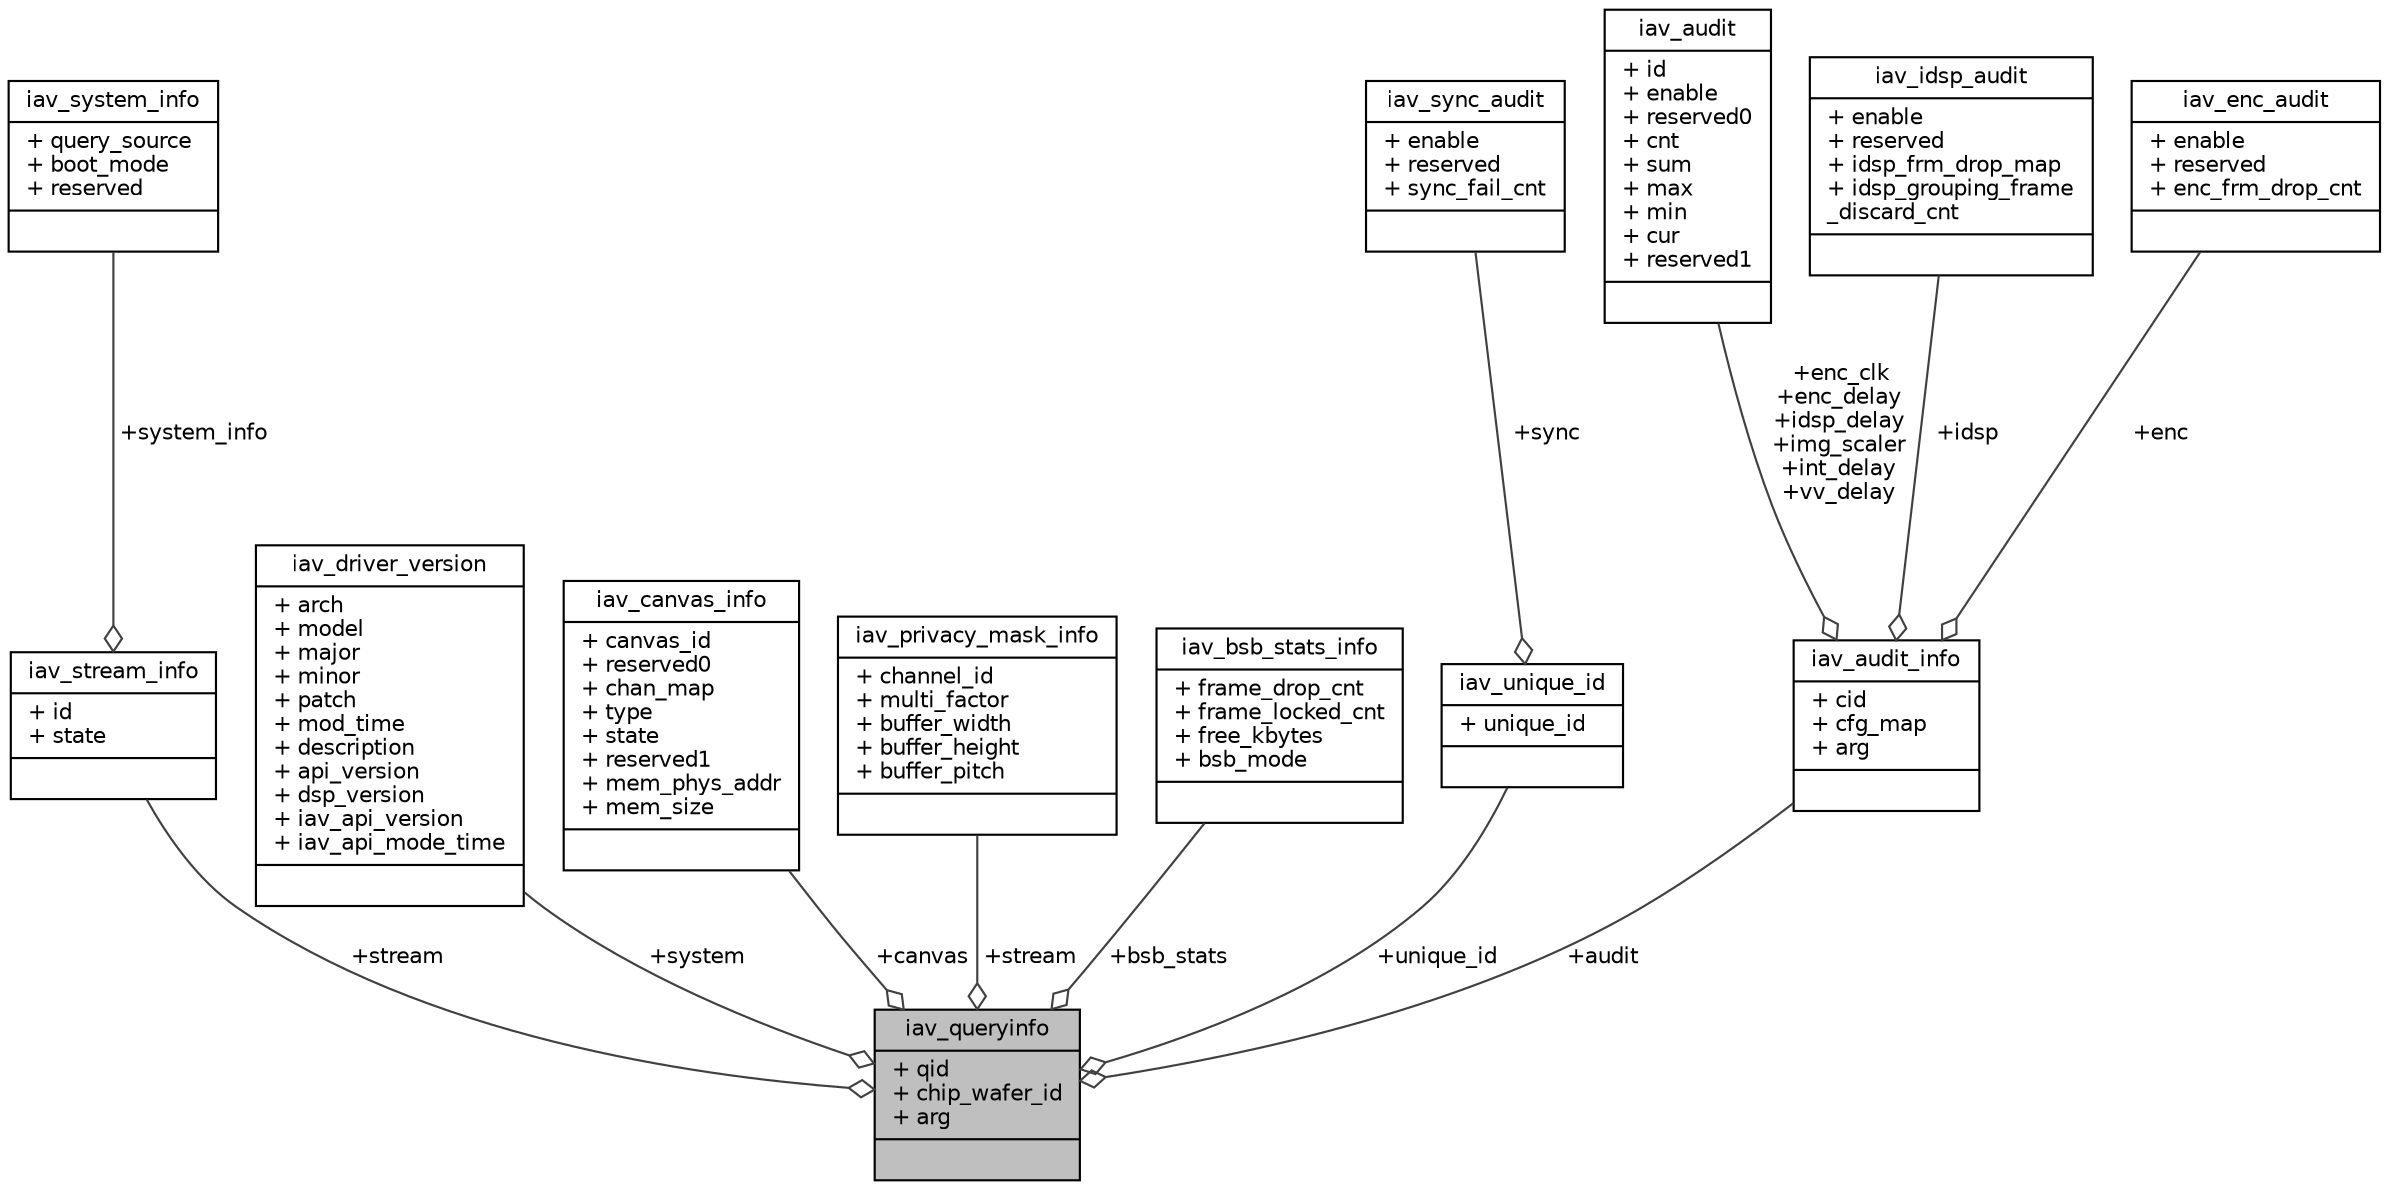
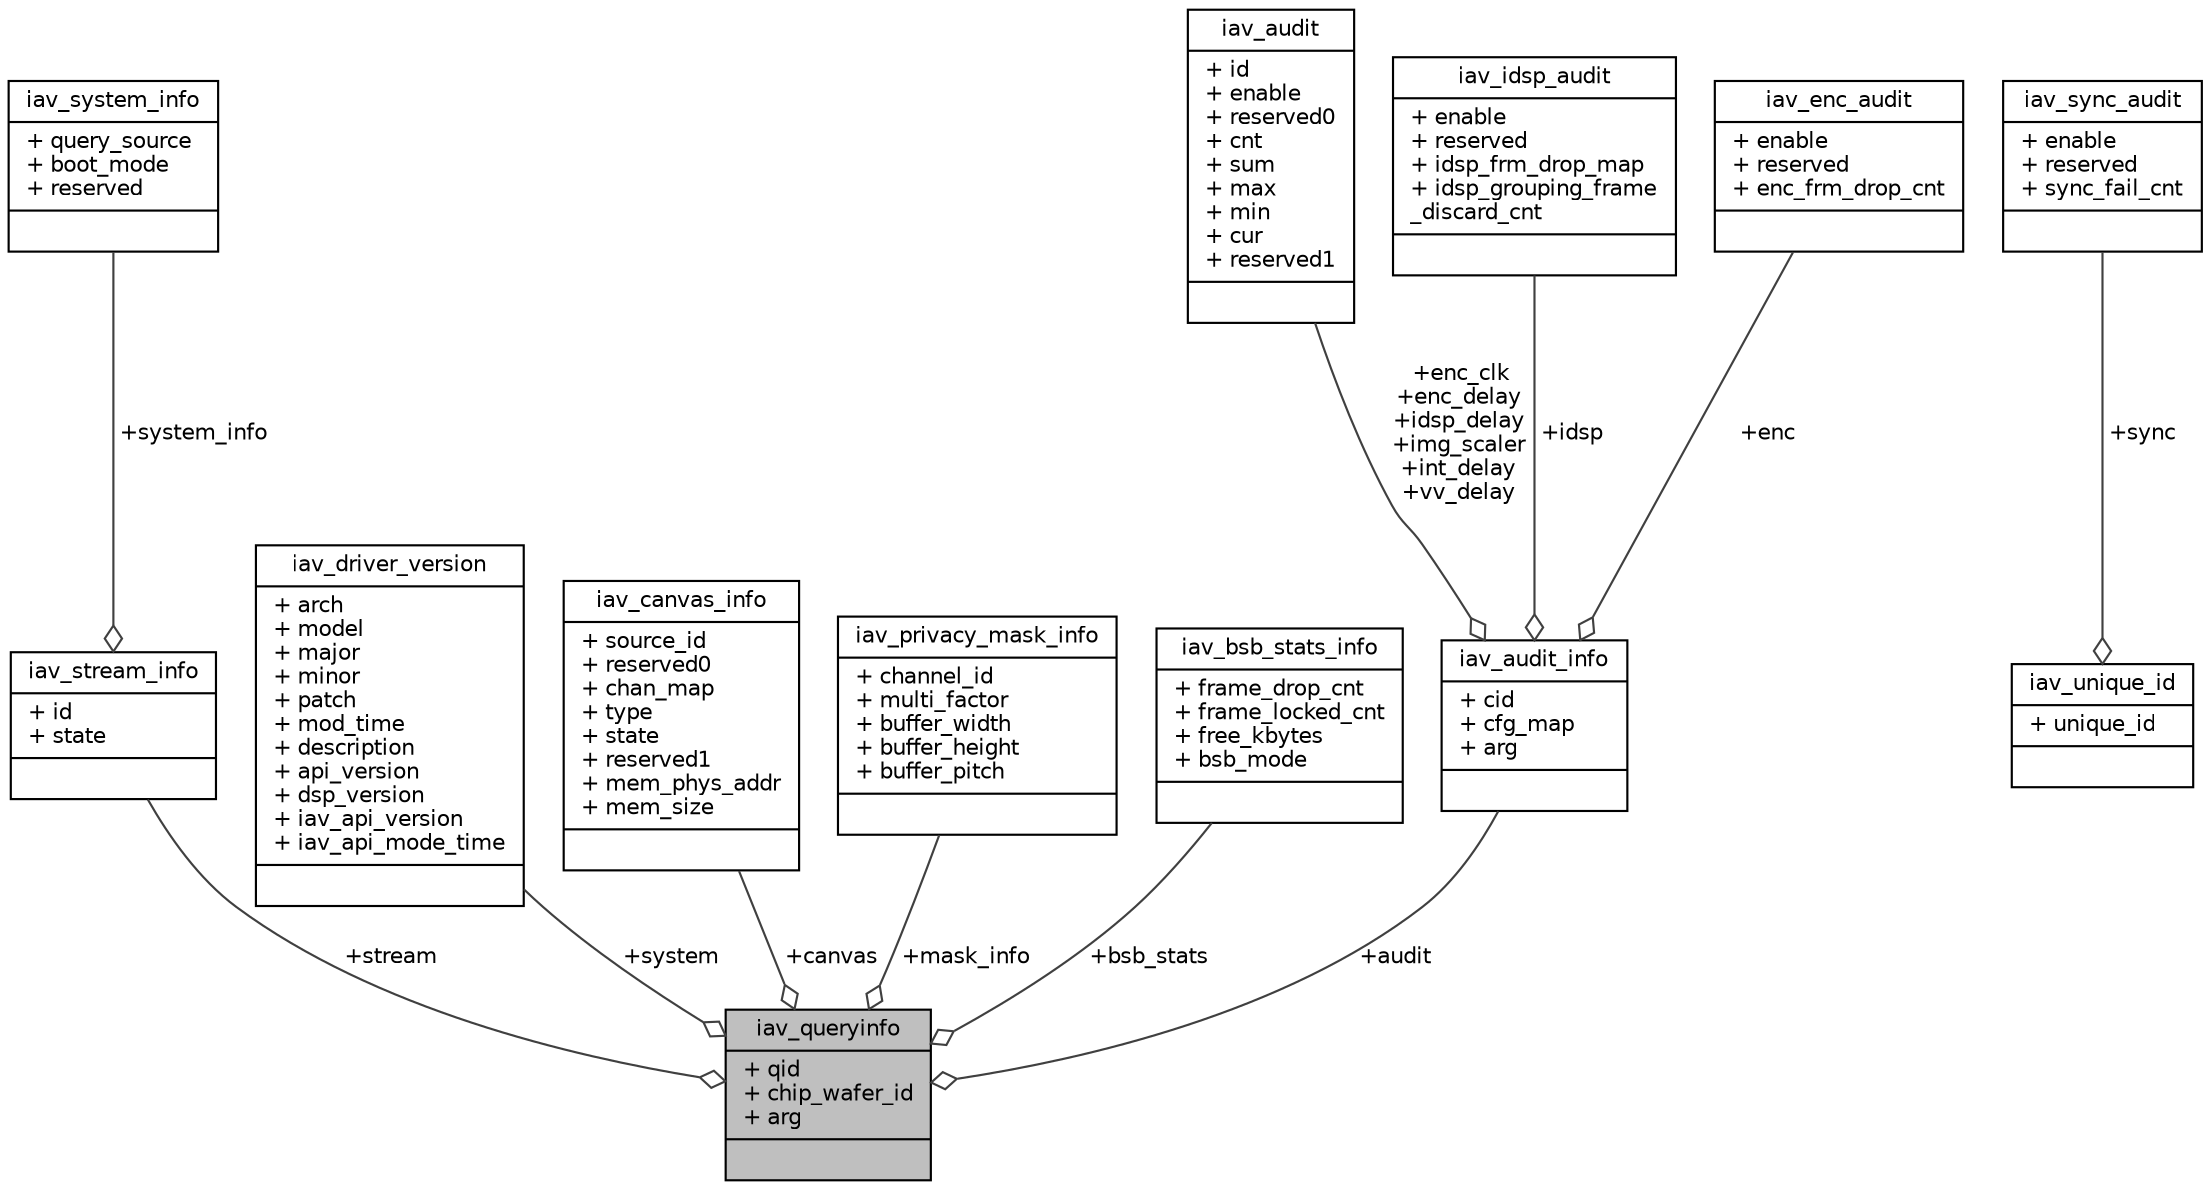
(647, 641) -> (644, 641)
(1027, 958) -> (963, 958)
(1337, 966) -> none
